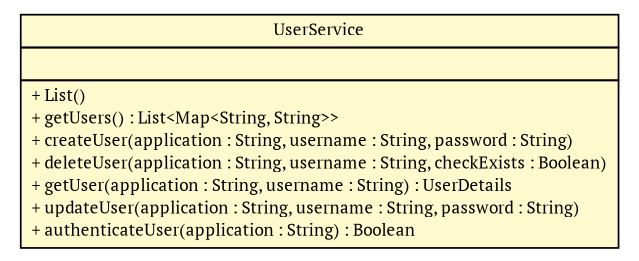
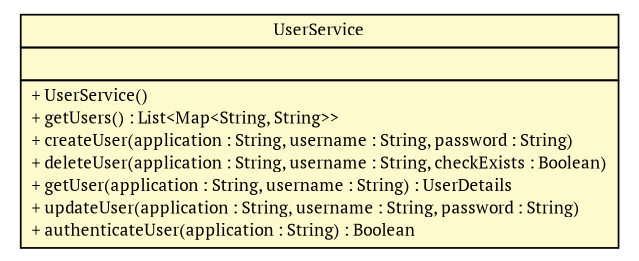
(60, 96) -> (91, 96)
